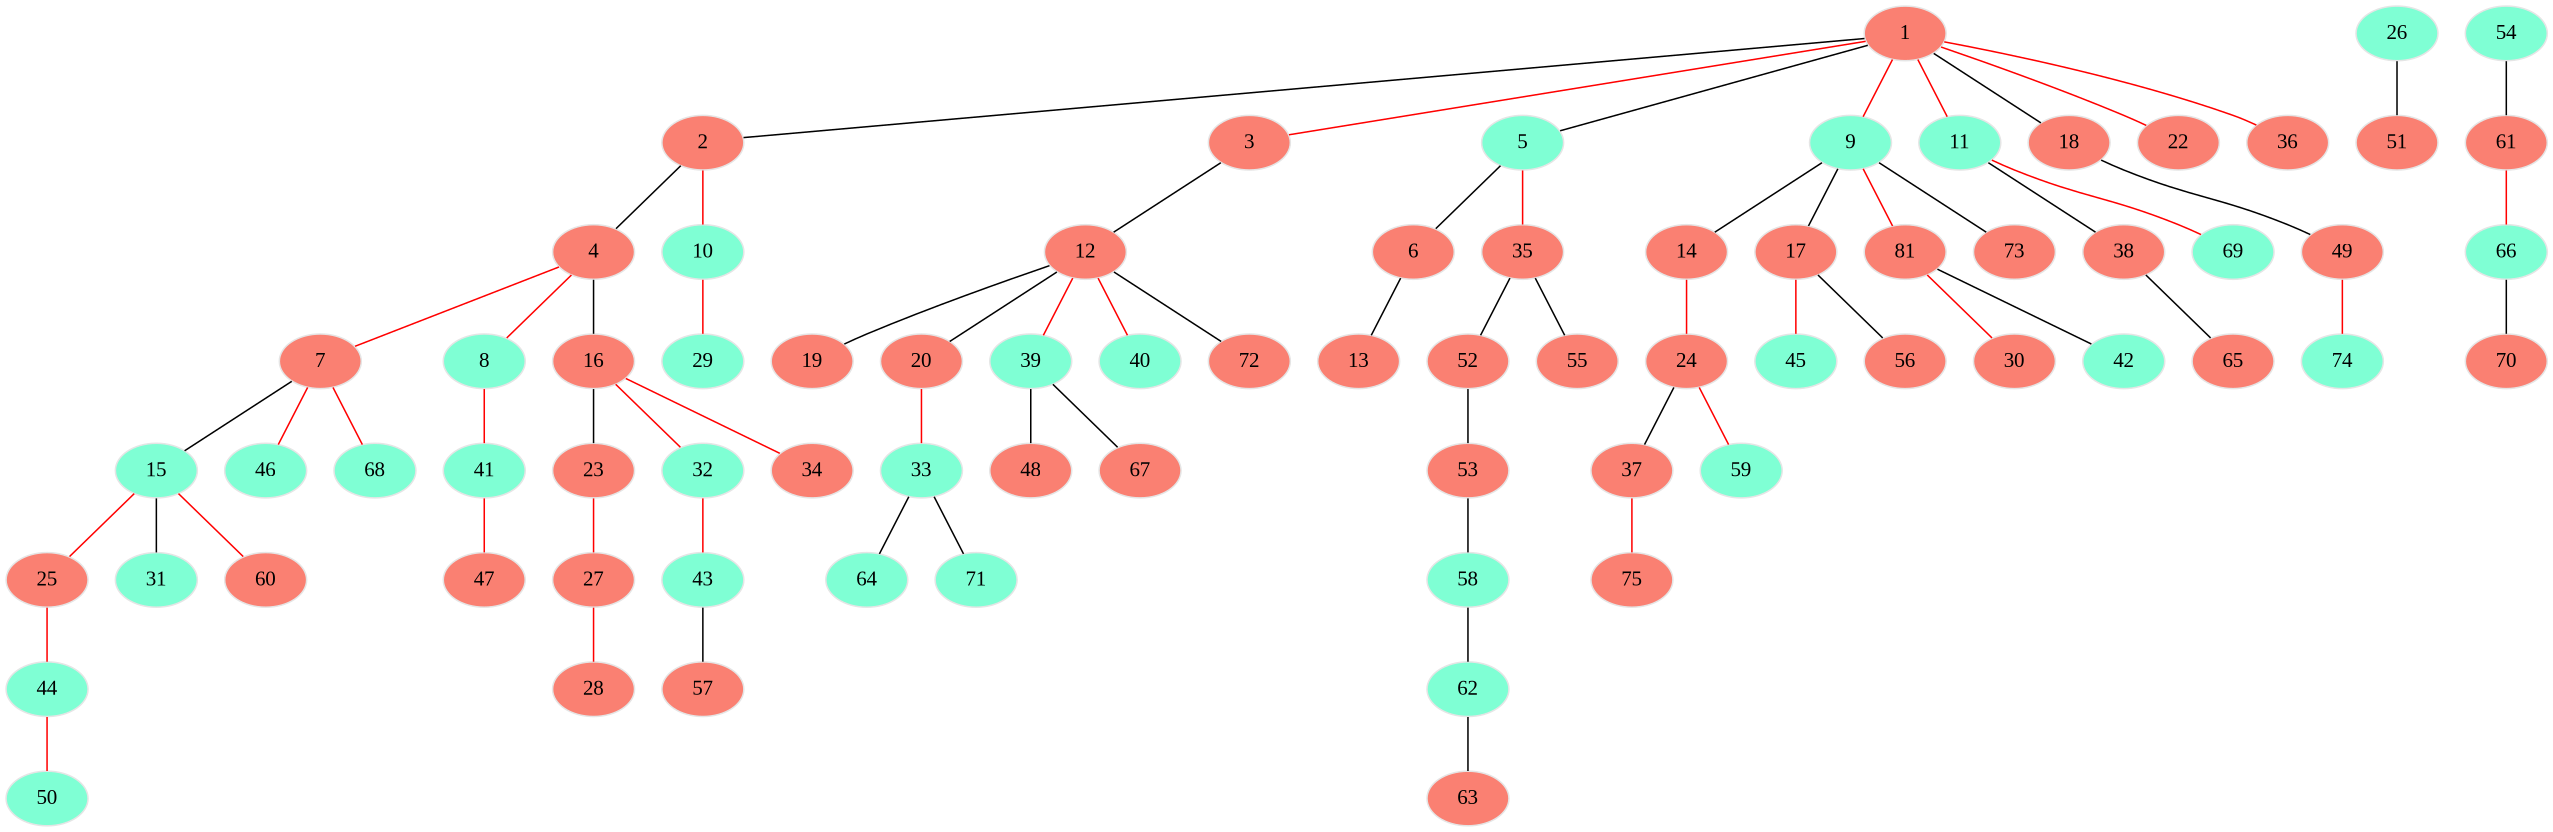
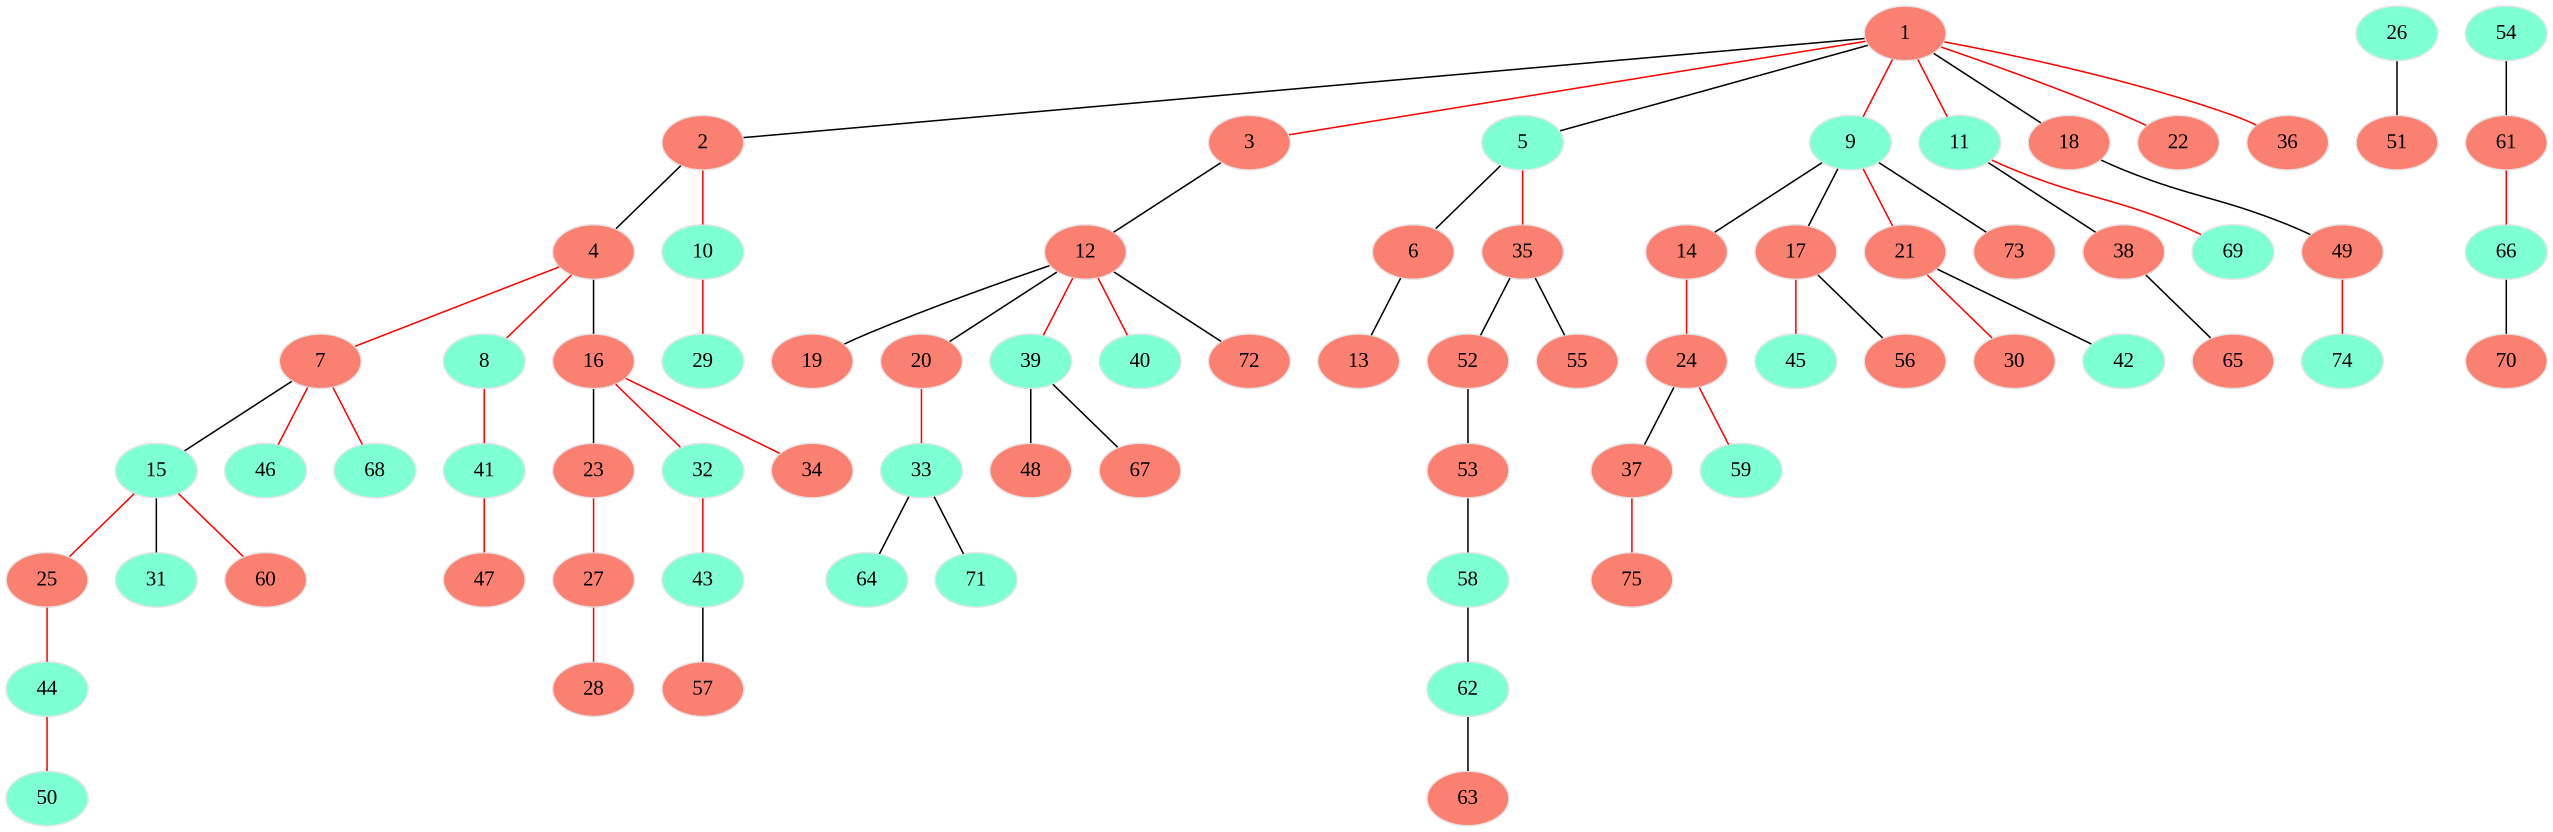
(1905, 252) -> (1905, 252)
